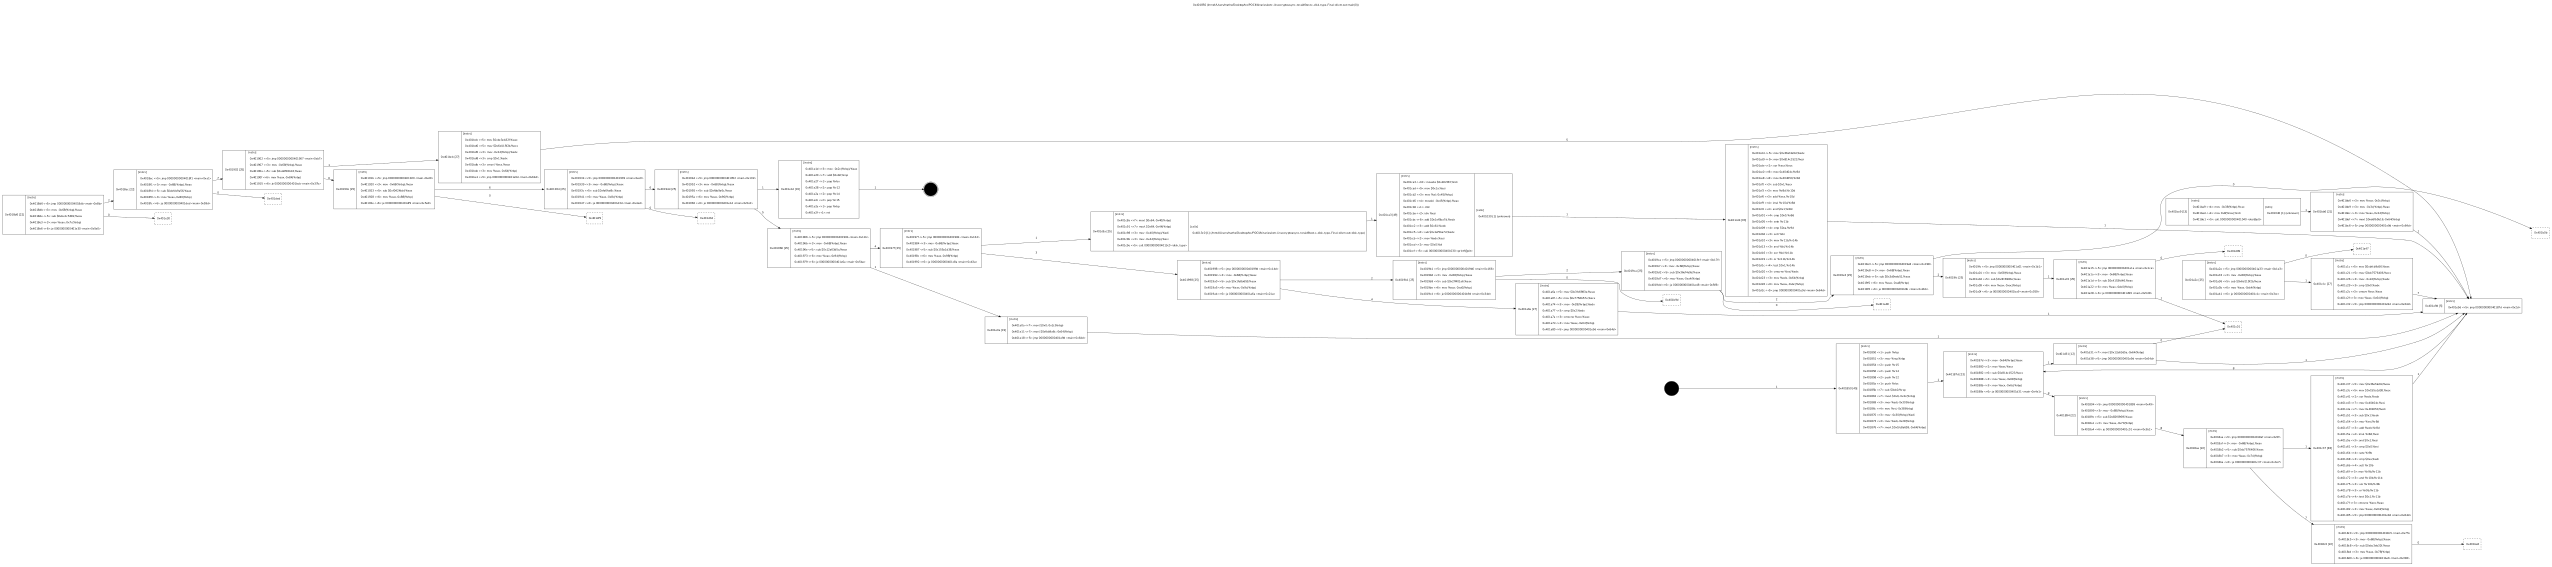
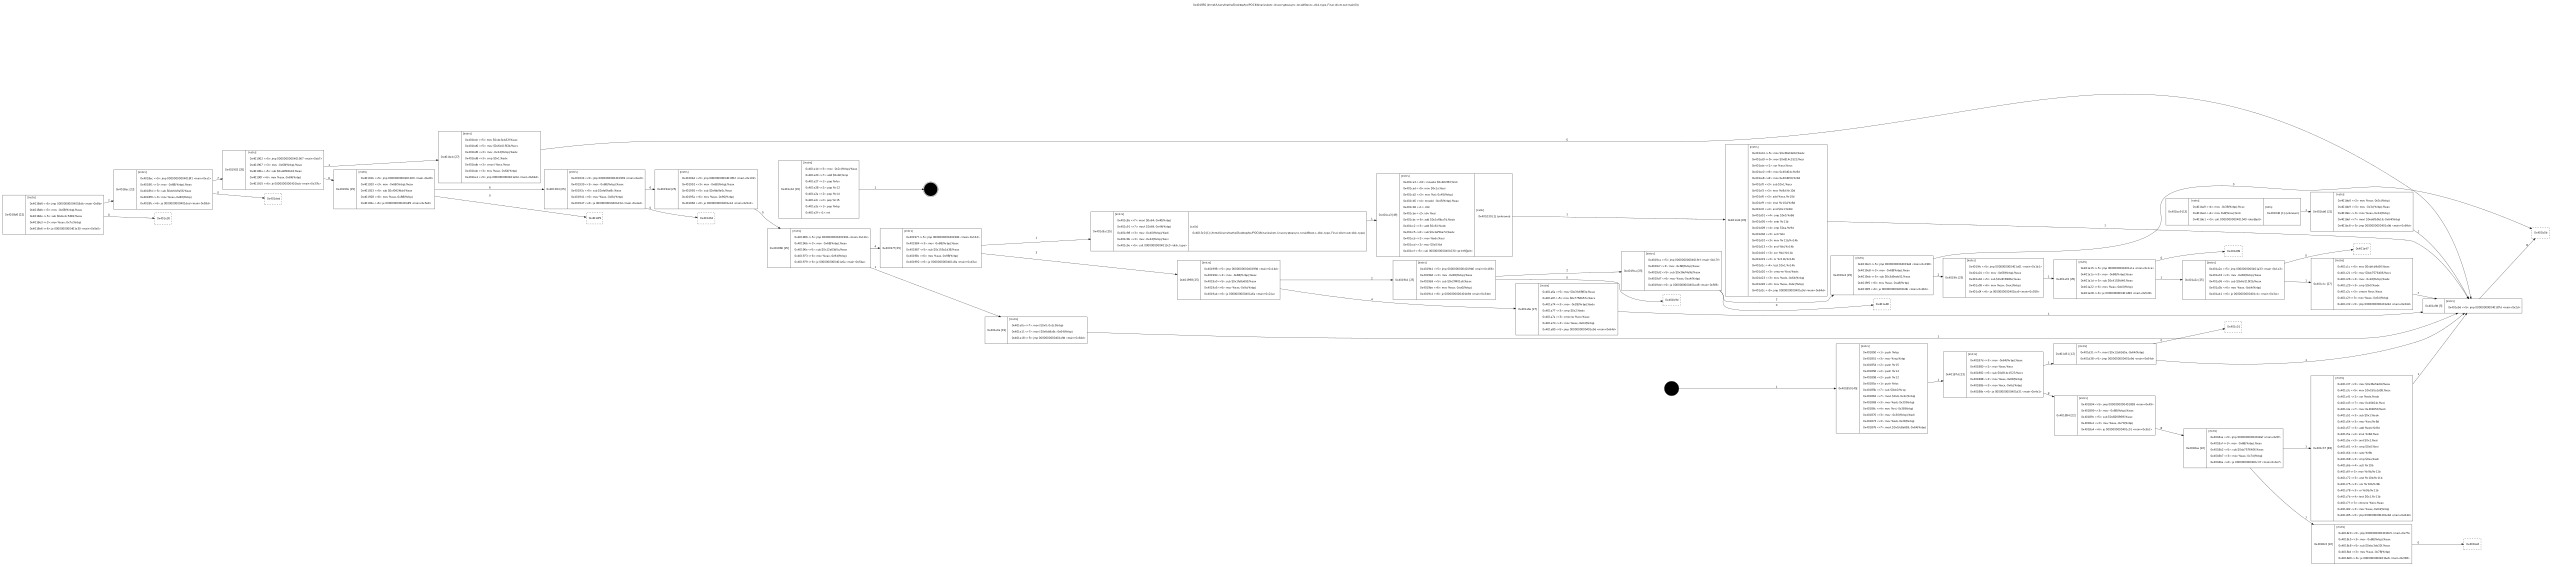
(767, 189) -> none
(2189, 311) -> (2168, 280)
(2267, 370) -> (2506, 269)
